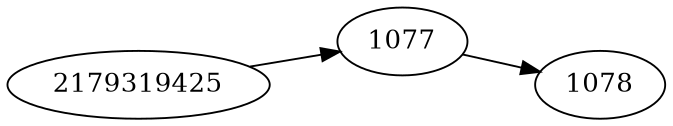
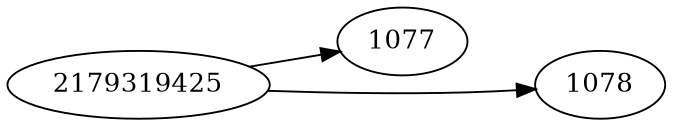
(492, 61) -> (392, 93)
